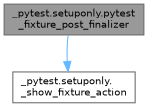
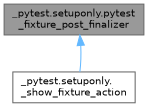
(67, 48) -> (81, 59)
